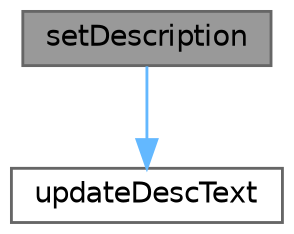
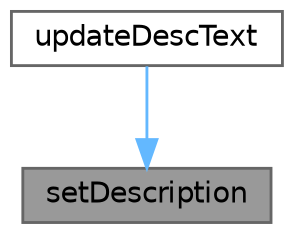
(147, 103) -> (147, 103)
